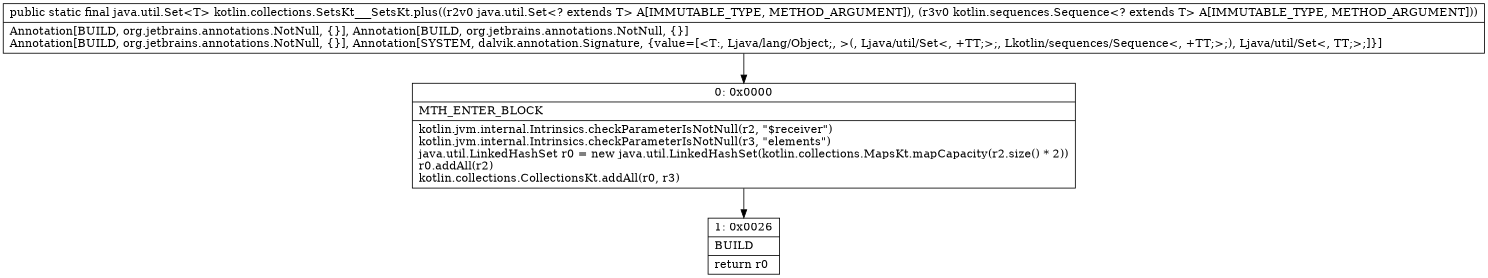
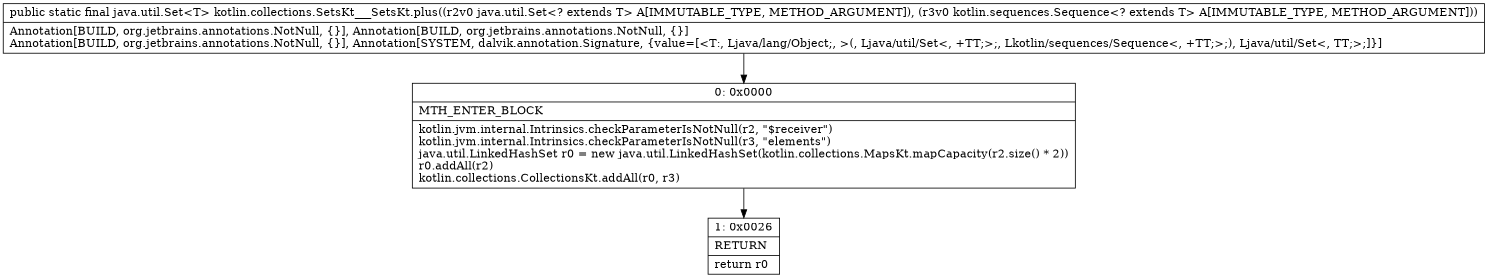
(734, 246) -> (741, 246)
